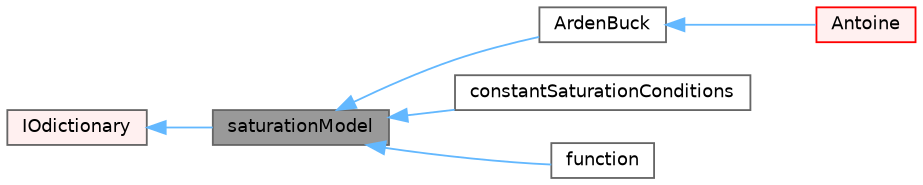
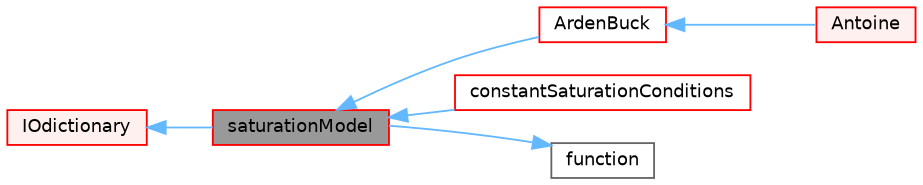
(603, 25) -> (603, 25)
(603, 93) -> (603, 93)
(77, 128) -> (77, 128)
(301, 128) -> (301, 128)
(468, 158) -> (461, 133)
